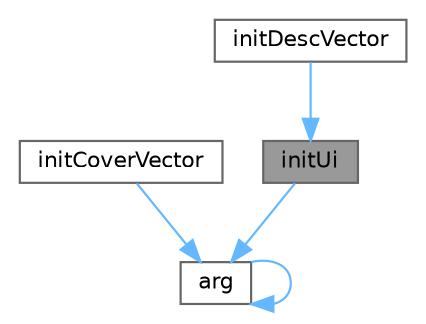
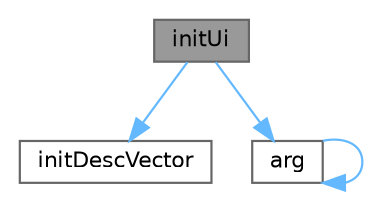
(311, 90) -> (165, 92)
(121, 162) -> none
